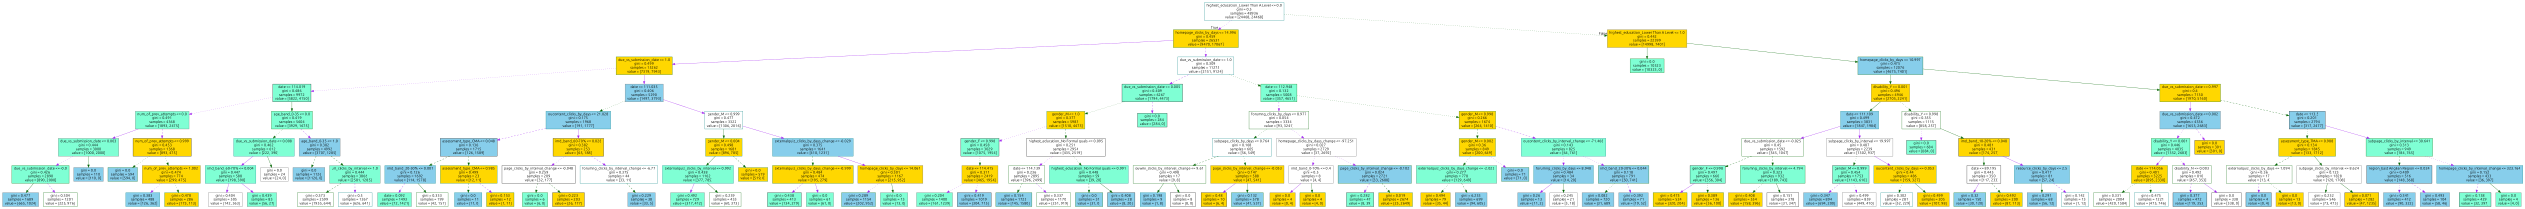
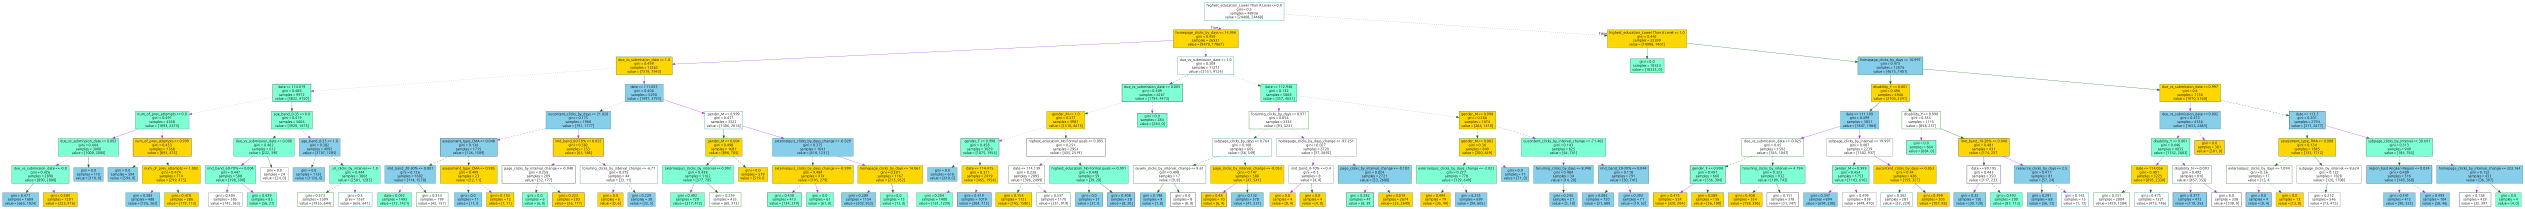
none -> (942, 174)
(60, 200) -> (60, 200)
(355, 200) -> (355, 200)
none -> (610, 200)
(1014, 200) -> (1014, 200)
(1531, 200) -> none
(1564, 200) -> (1564, 200)
(2006, 200) -> (2006, 200)
(2362, 200) -> none
(2475, 200) -> (2475, 200)
